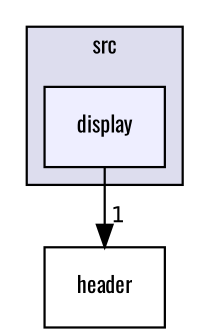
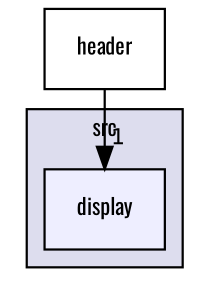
(105, 199) -> (105, 123)
